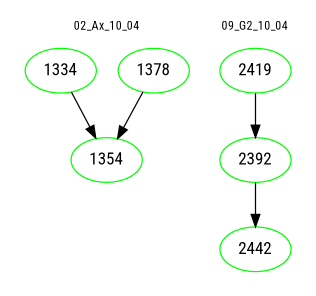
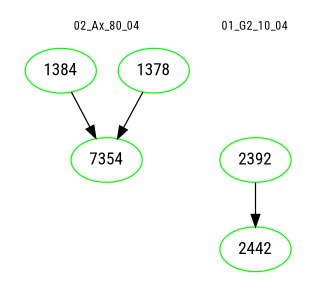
(107, 27) -> (107, 27)
(255, 27) -> (255, 27)
(61, 71) -> (61, 71)
(255, 71) -> none
(107, 160) -> (107, 160)
